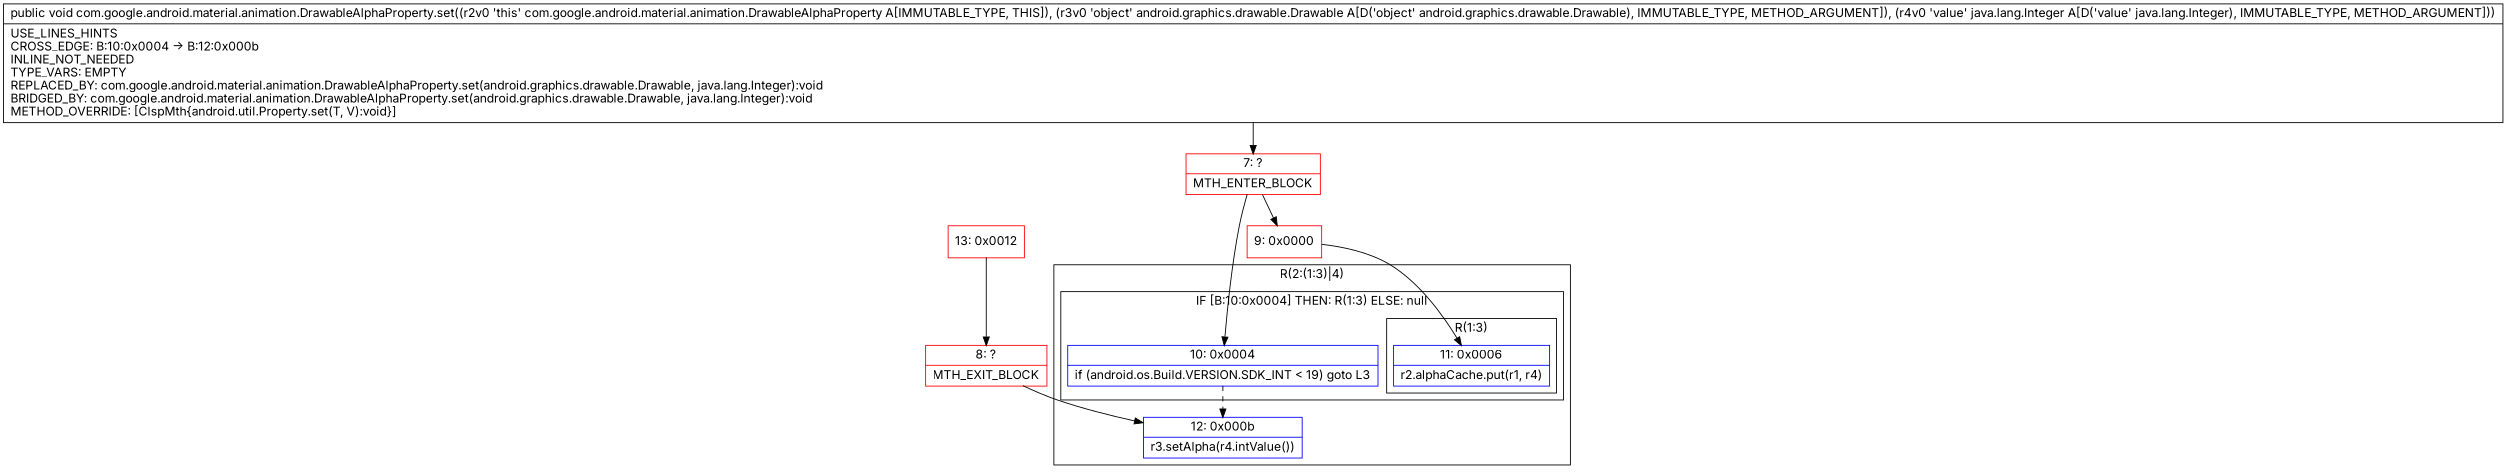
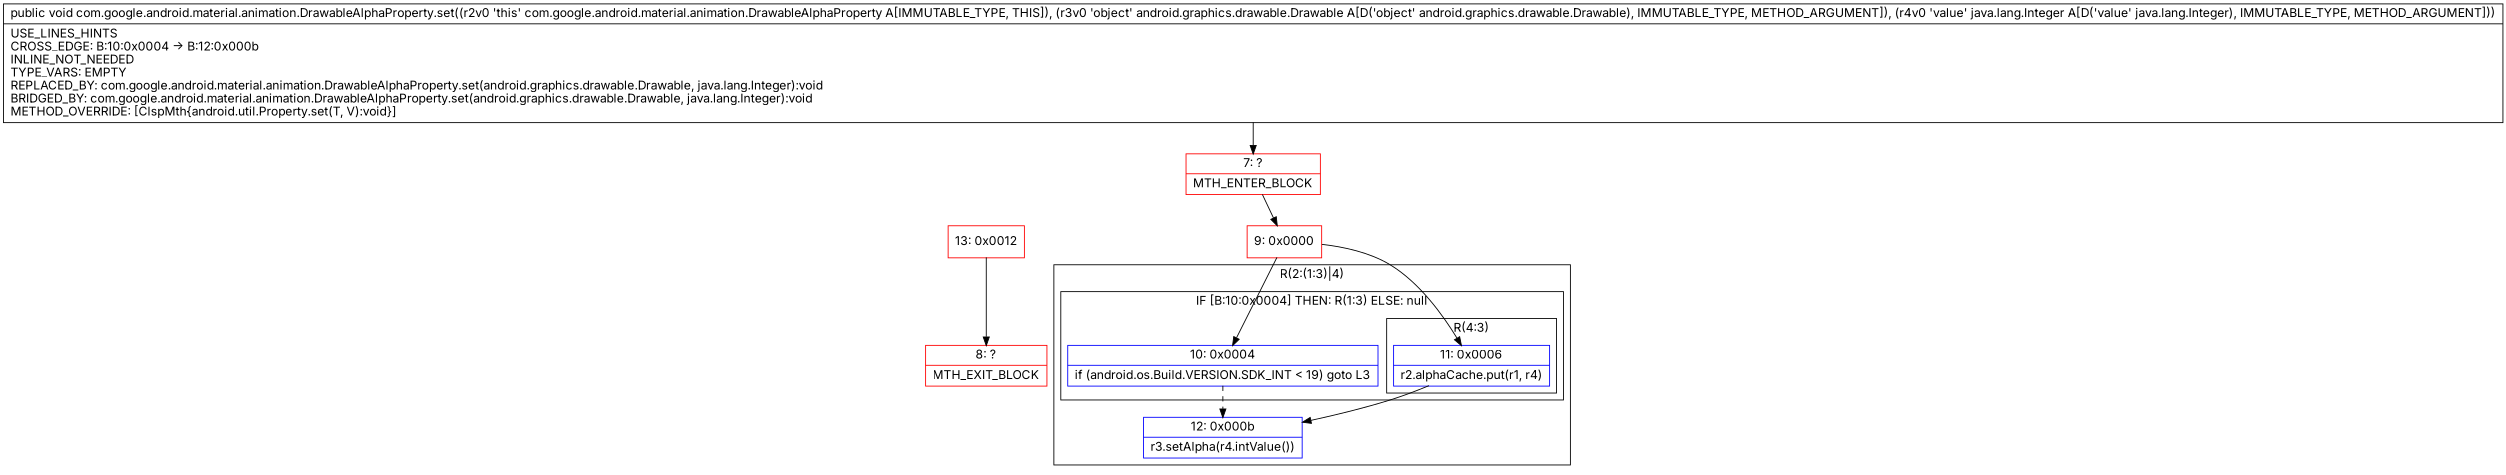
(1234, 258) -> (1257, 298)
(1472, 328) -> (1472, 328)
(1078, 406) -> (1371, 406)
